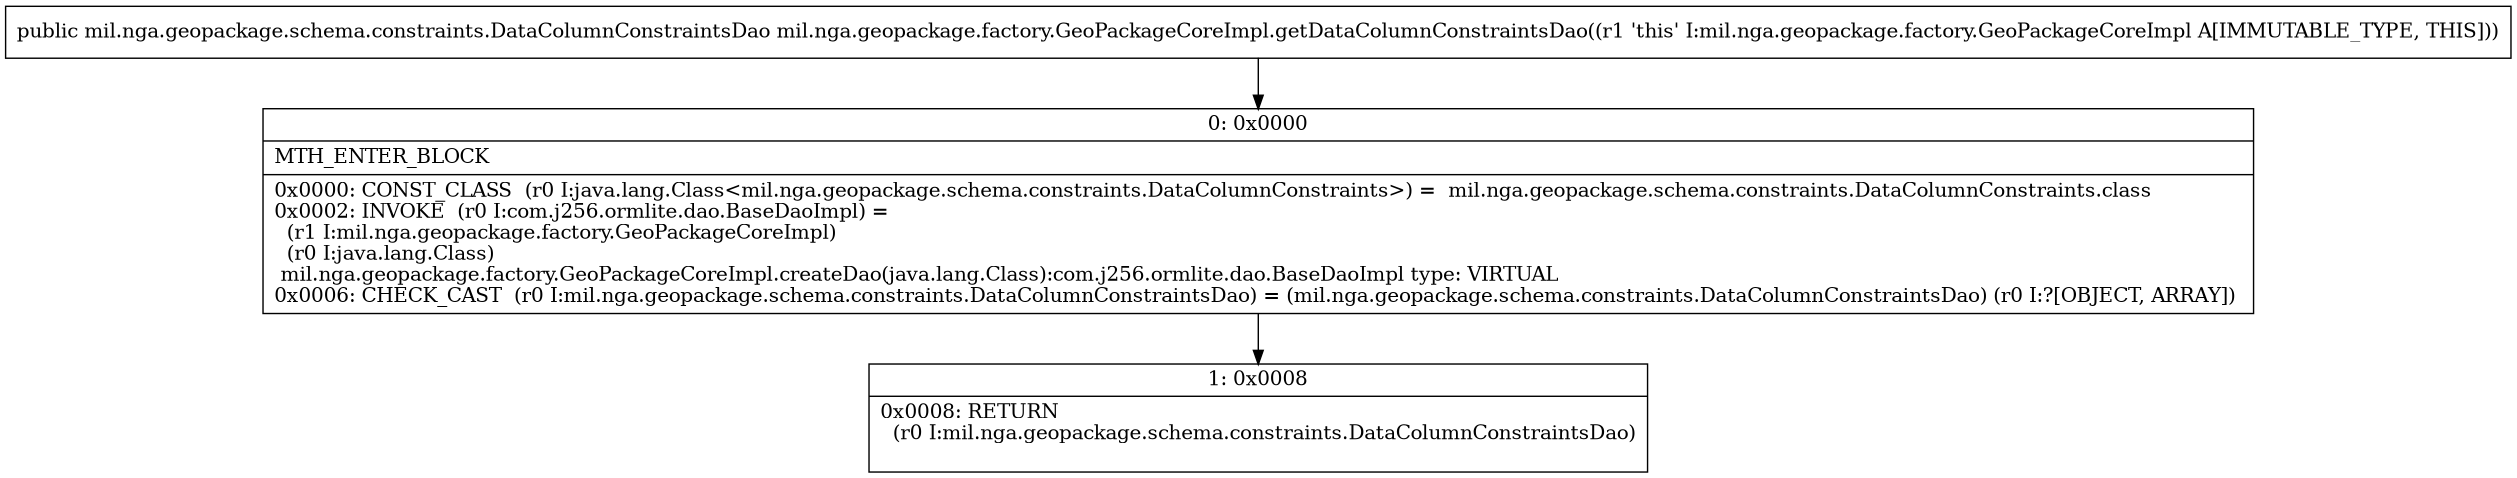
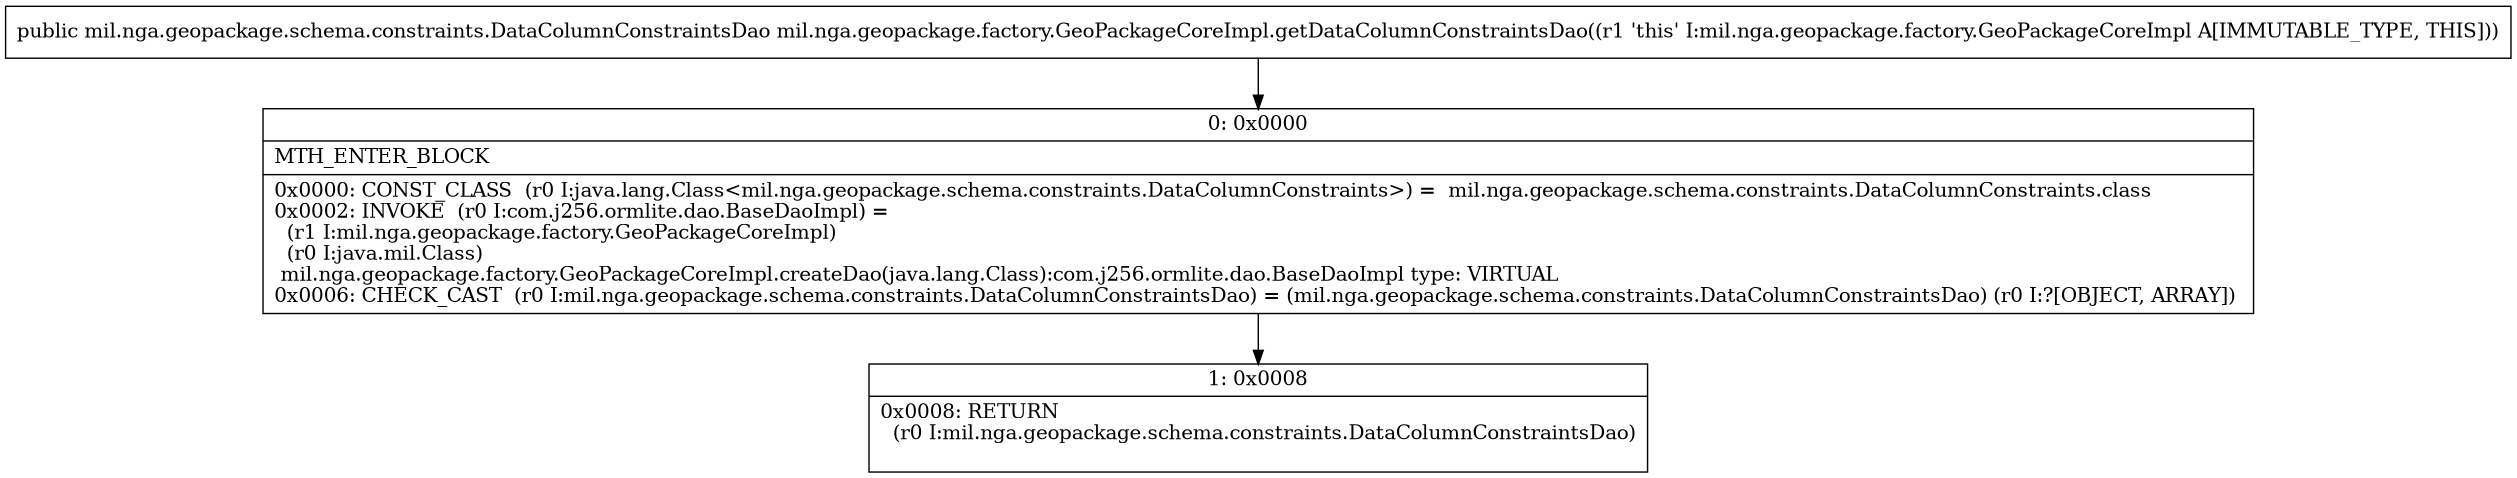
(384, 254) -> (379, 254)
